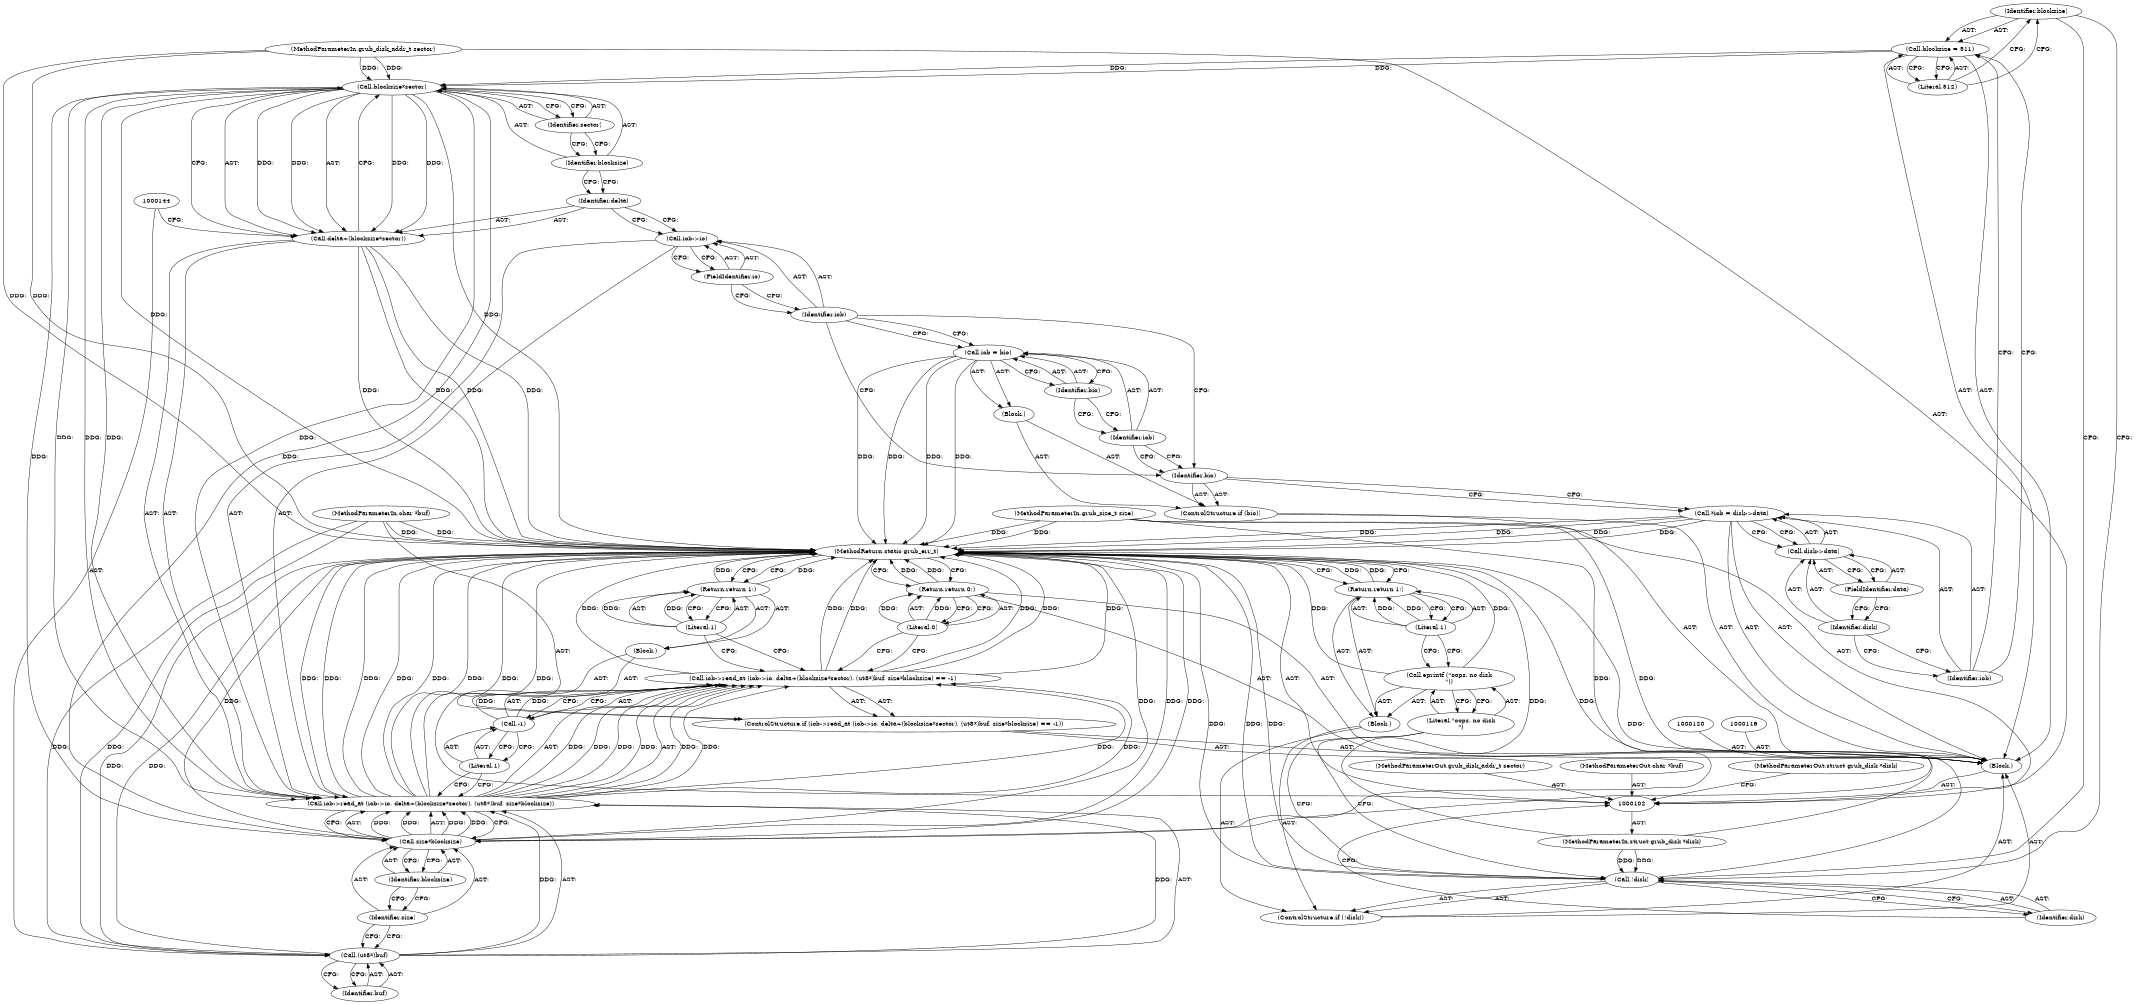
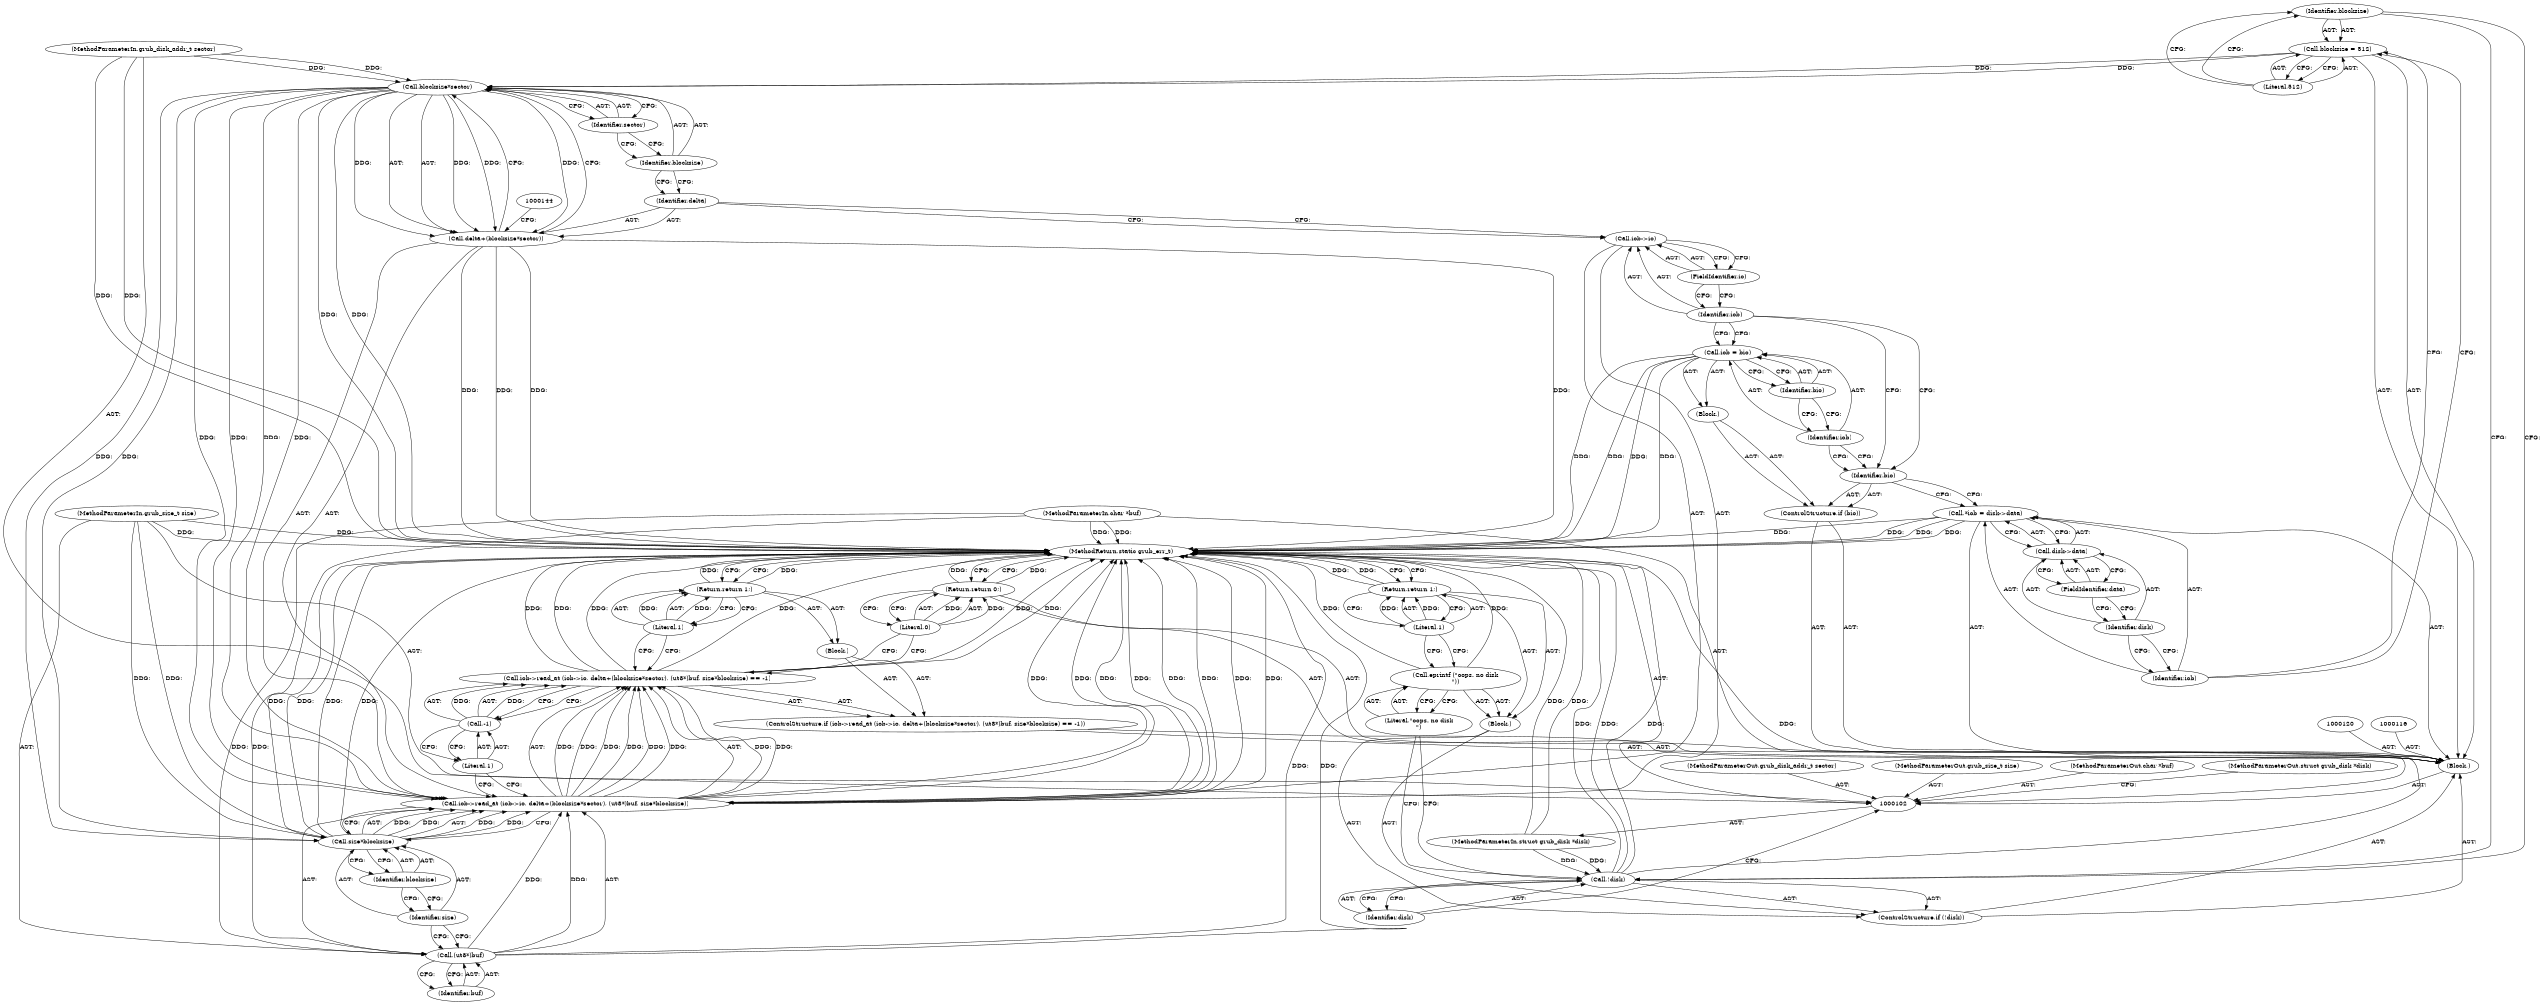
(1940, 49) -> (2338, 49)
(14, 708) -> (19, 910)
none -> (1957, 766)
